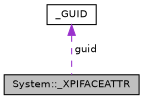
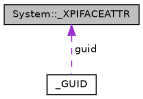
(72, 55) -> (72, 55)
